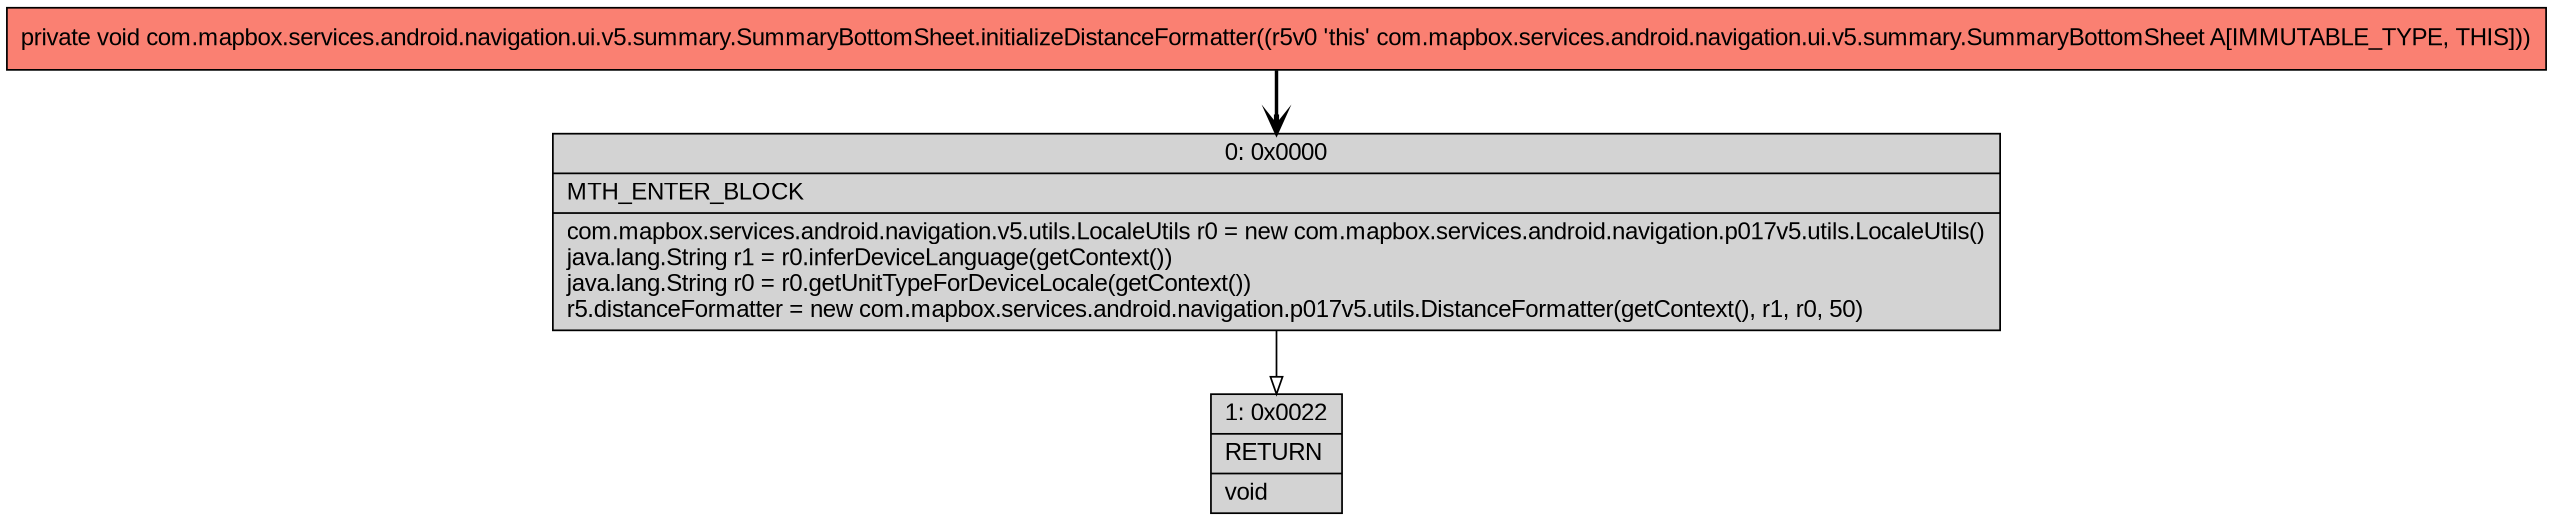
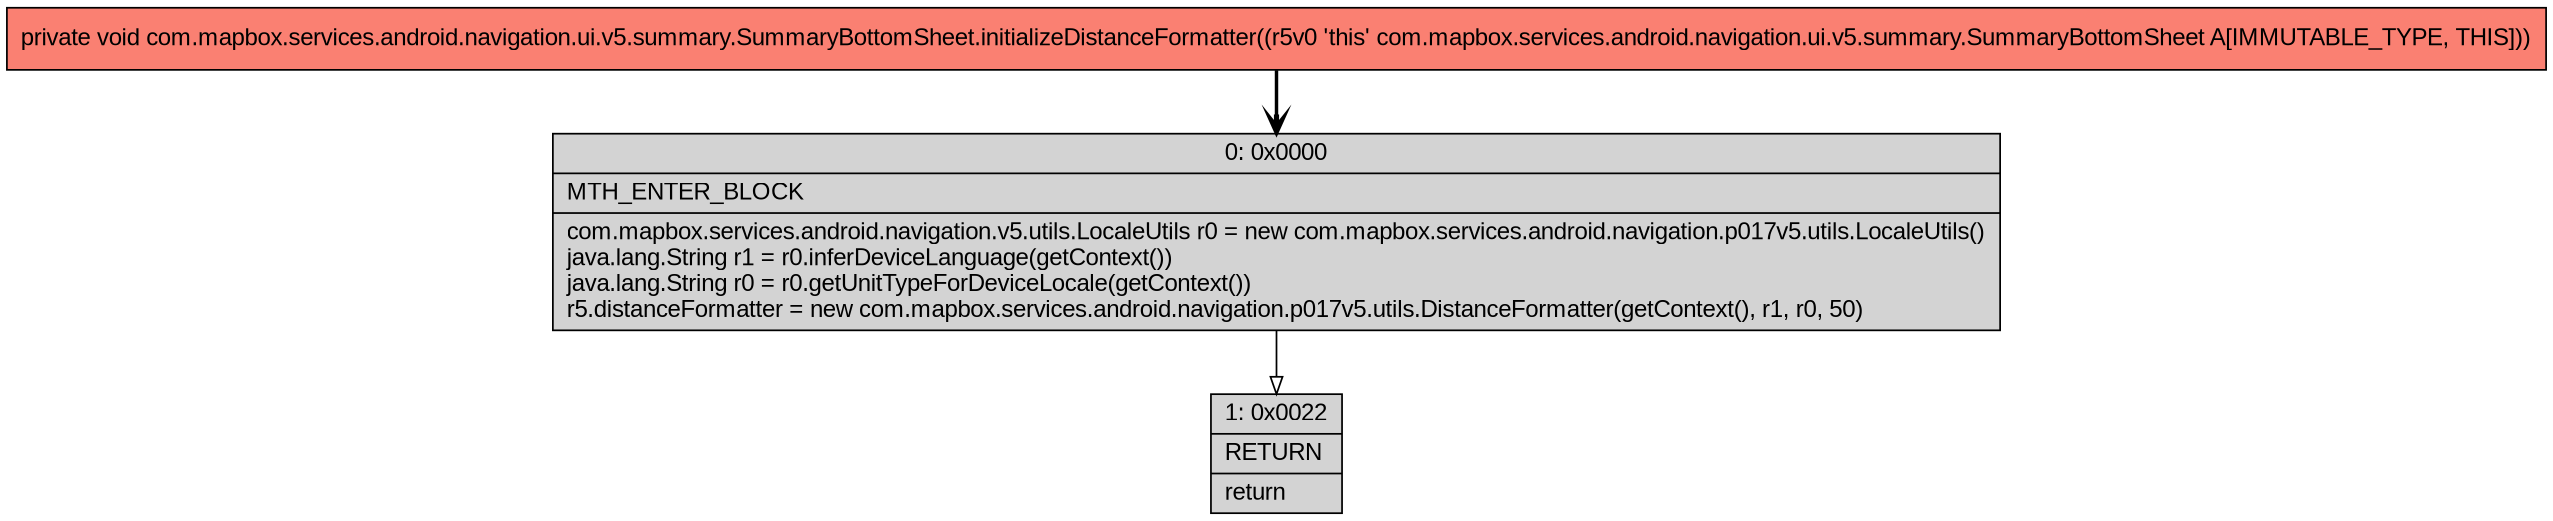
(1246, 492) -> (1256, 492)
